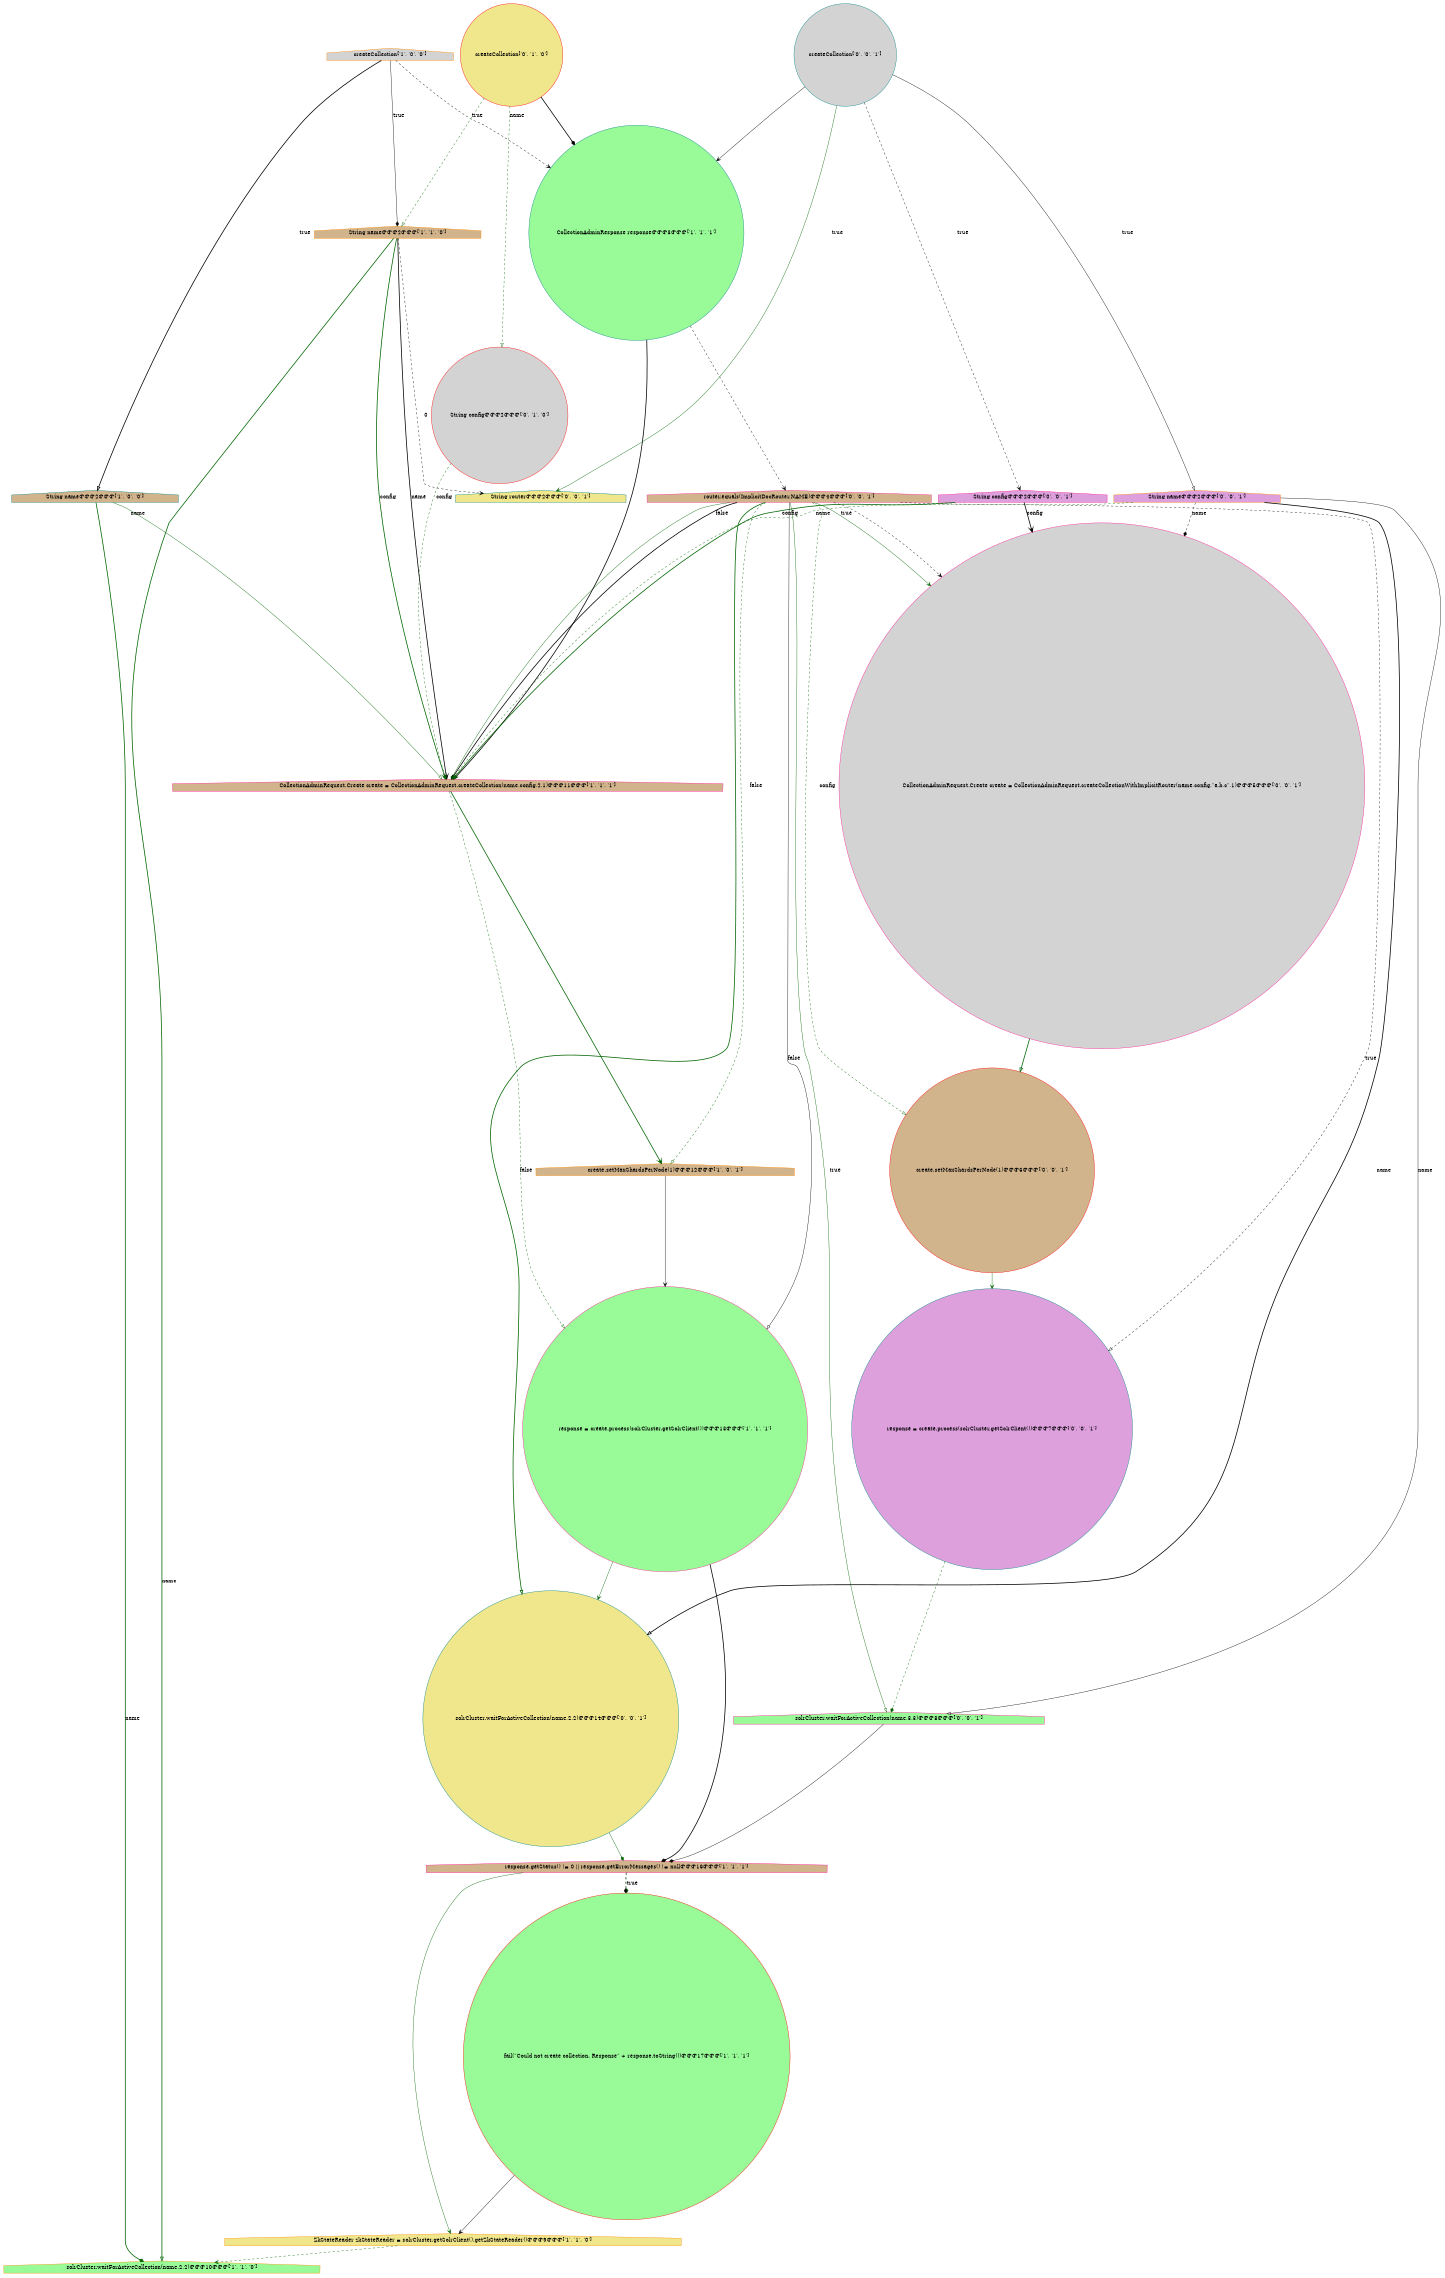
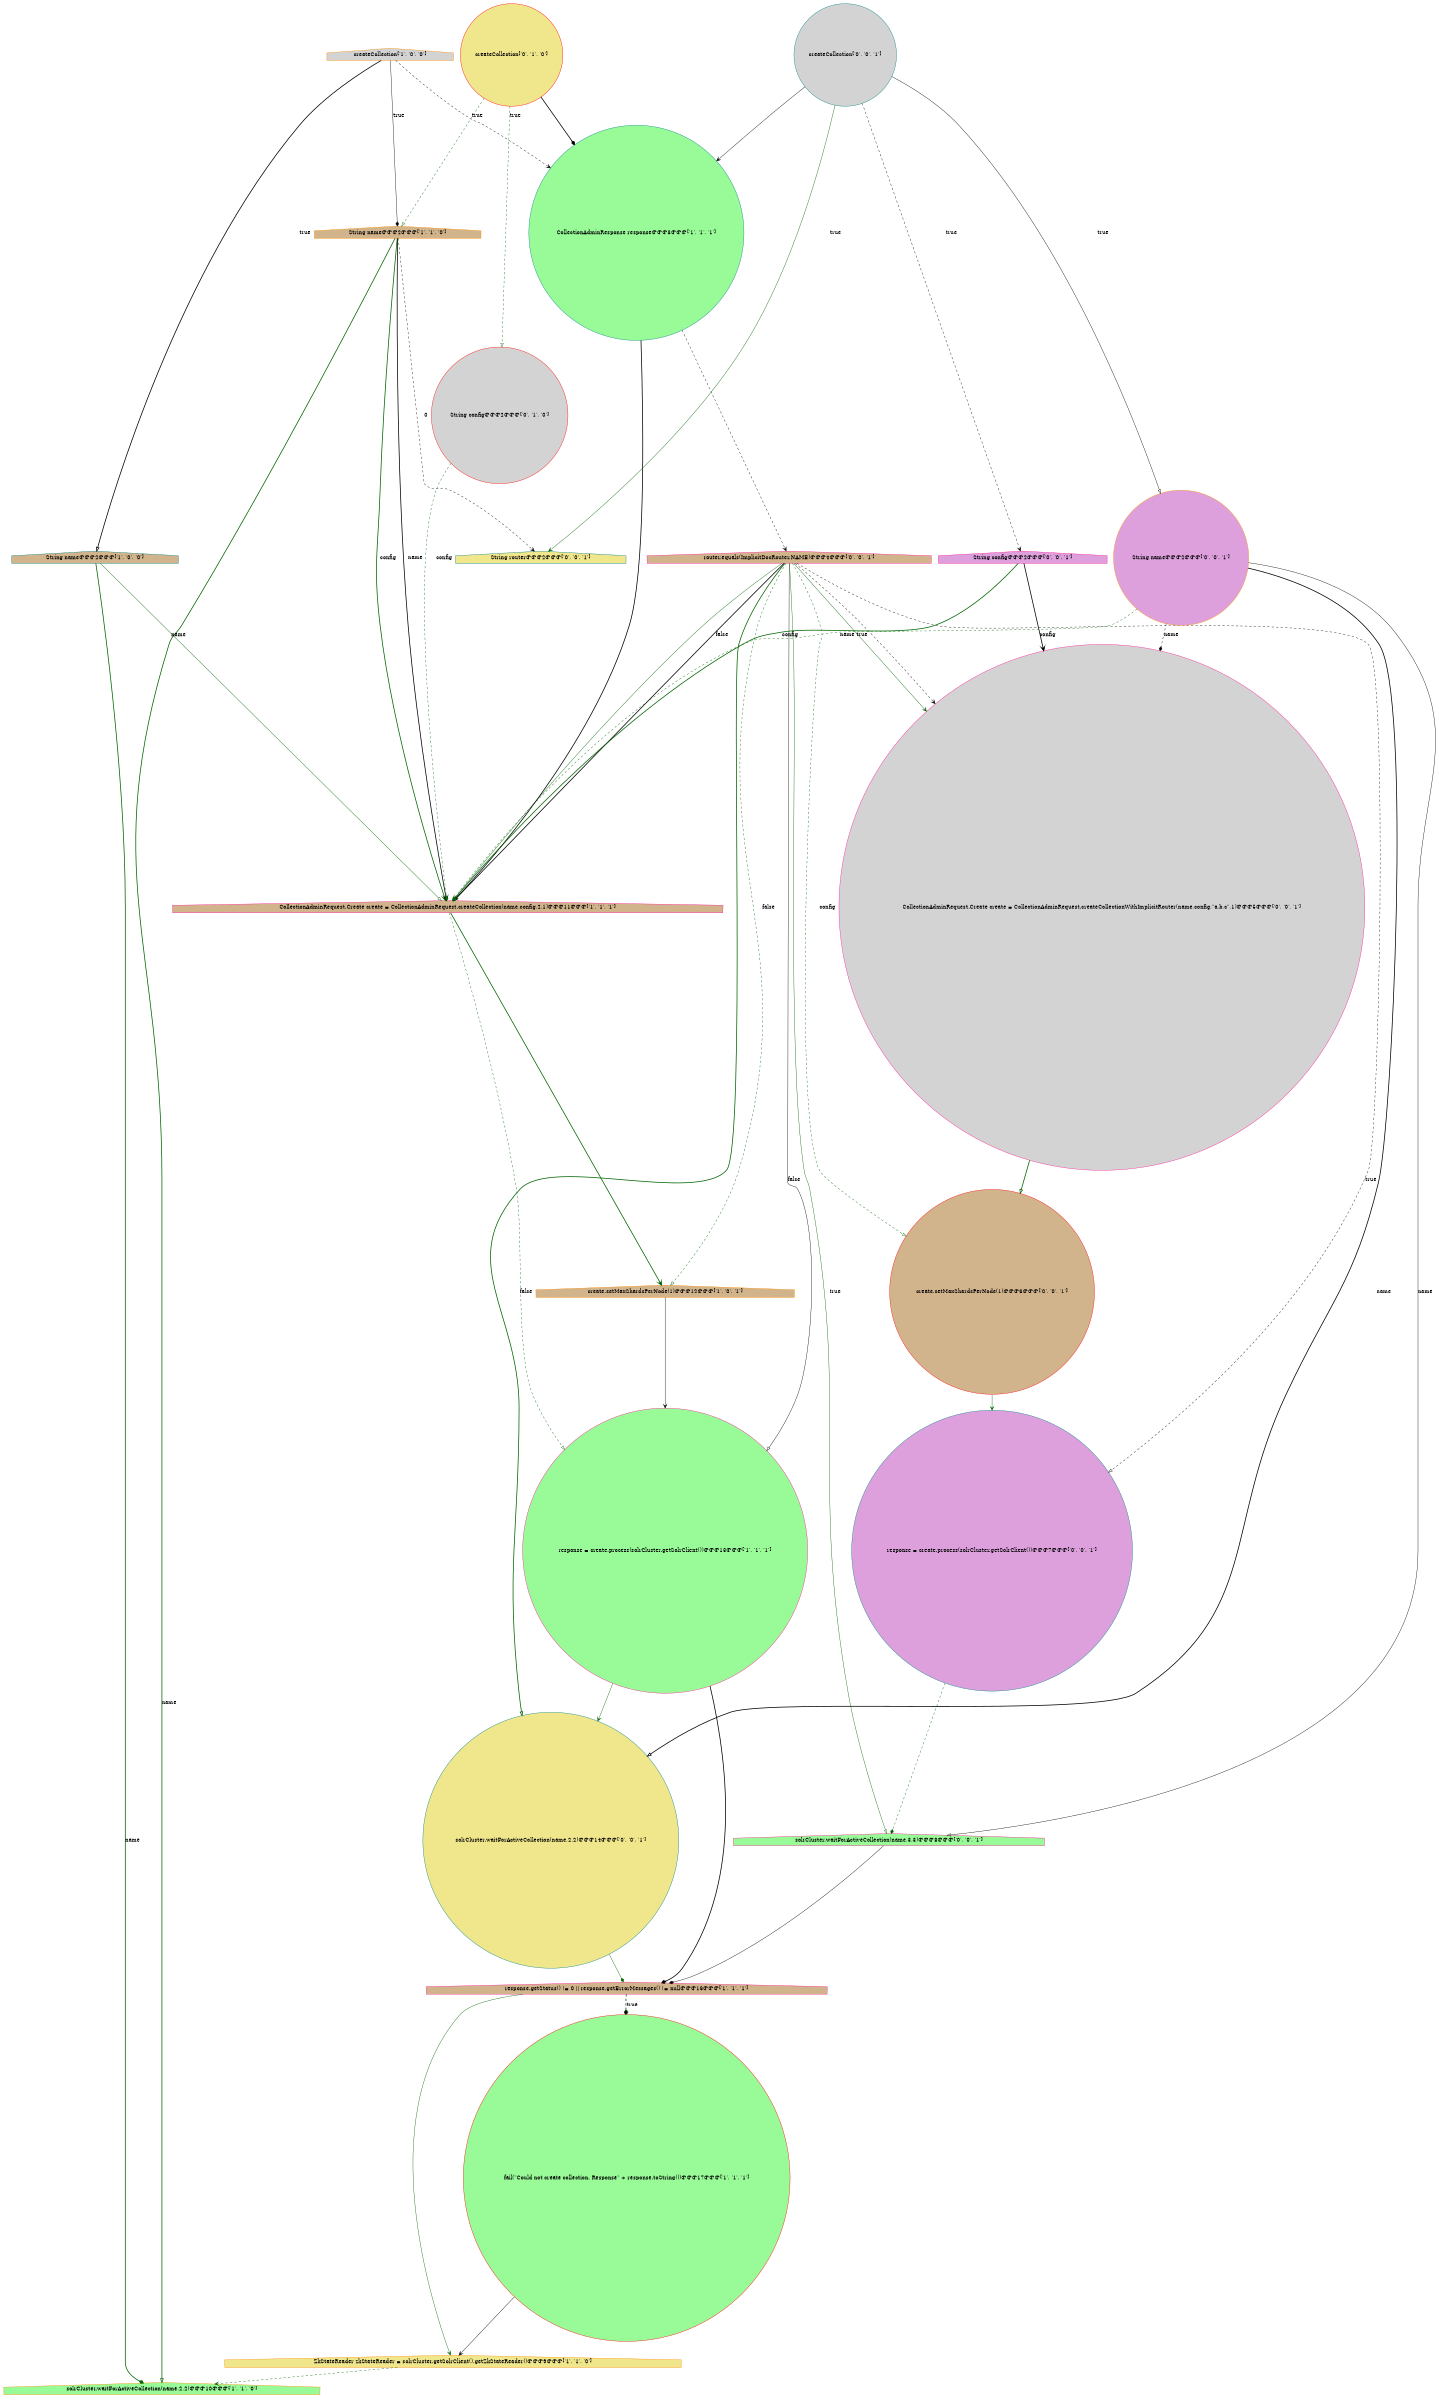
(517, 116) -> (516, 116)
(1197, 497) -> (1181, 558)
